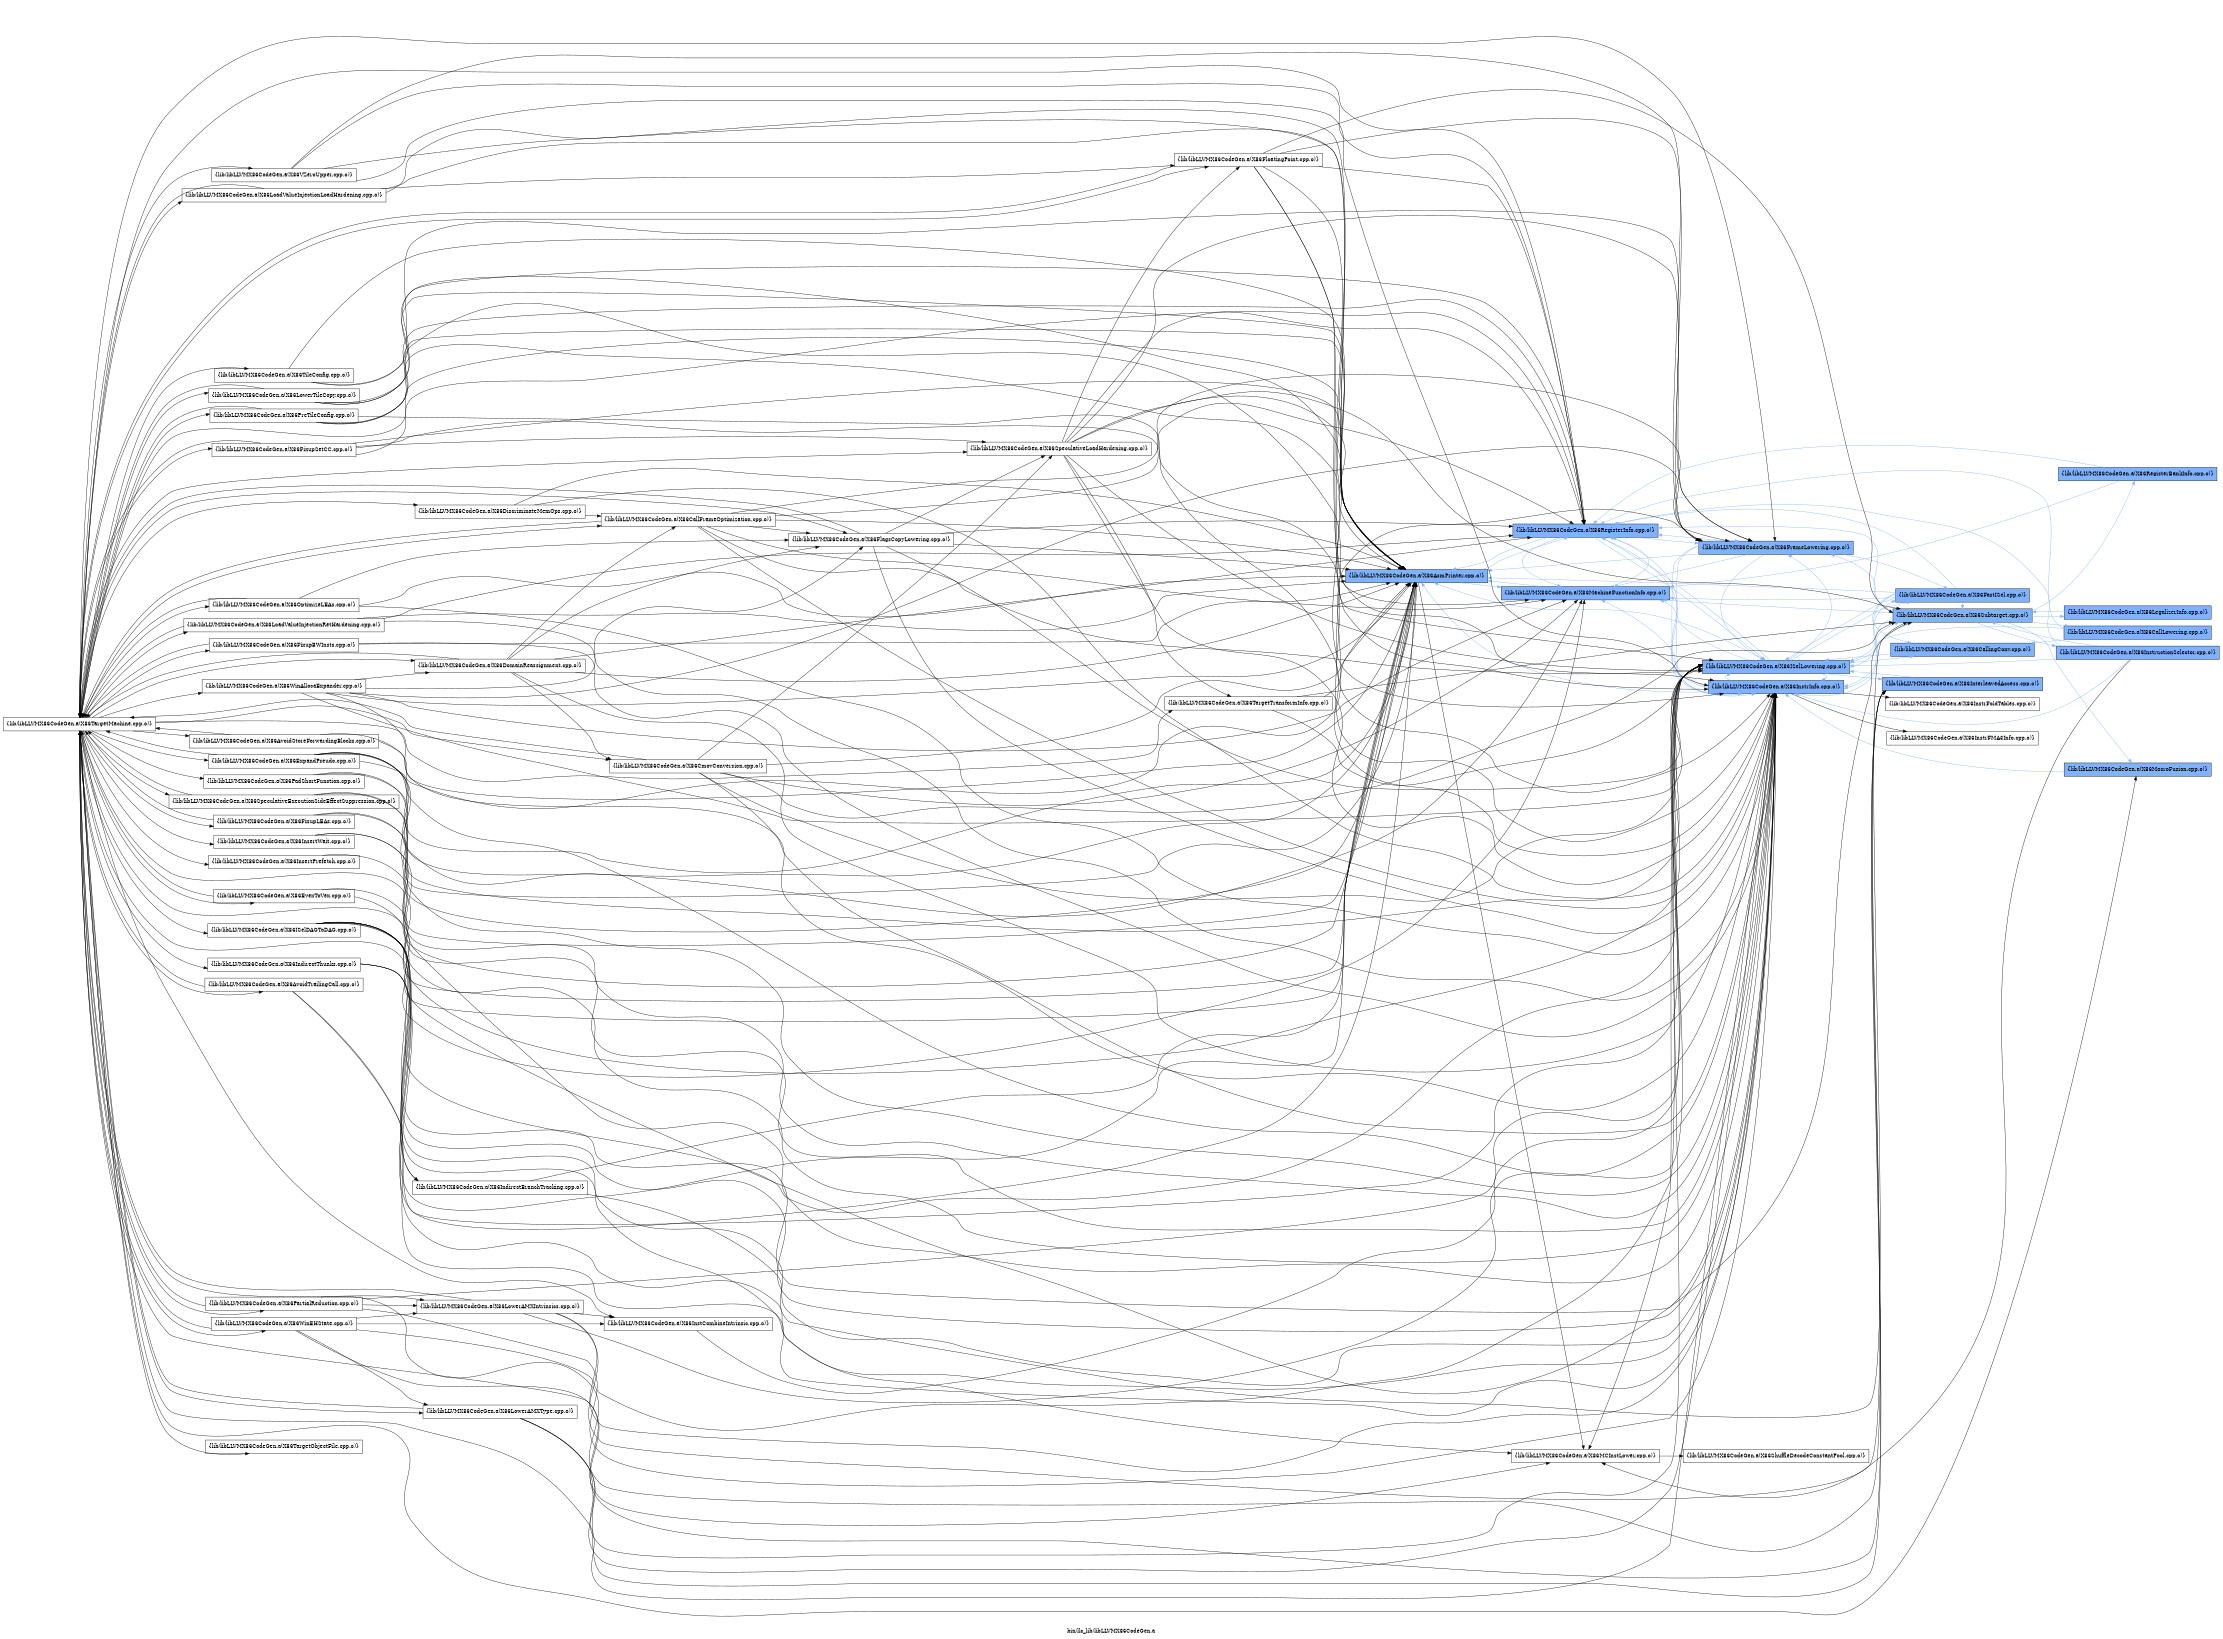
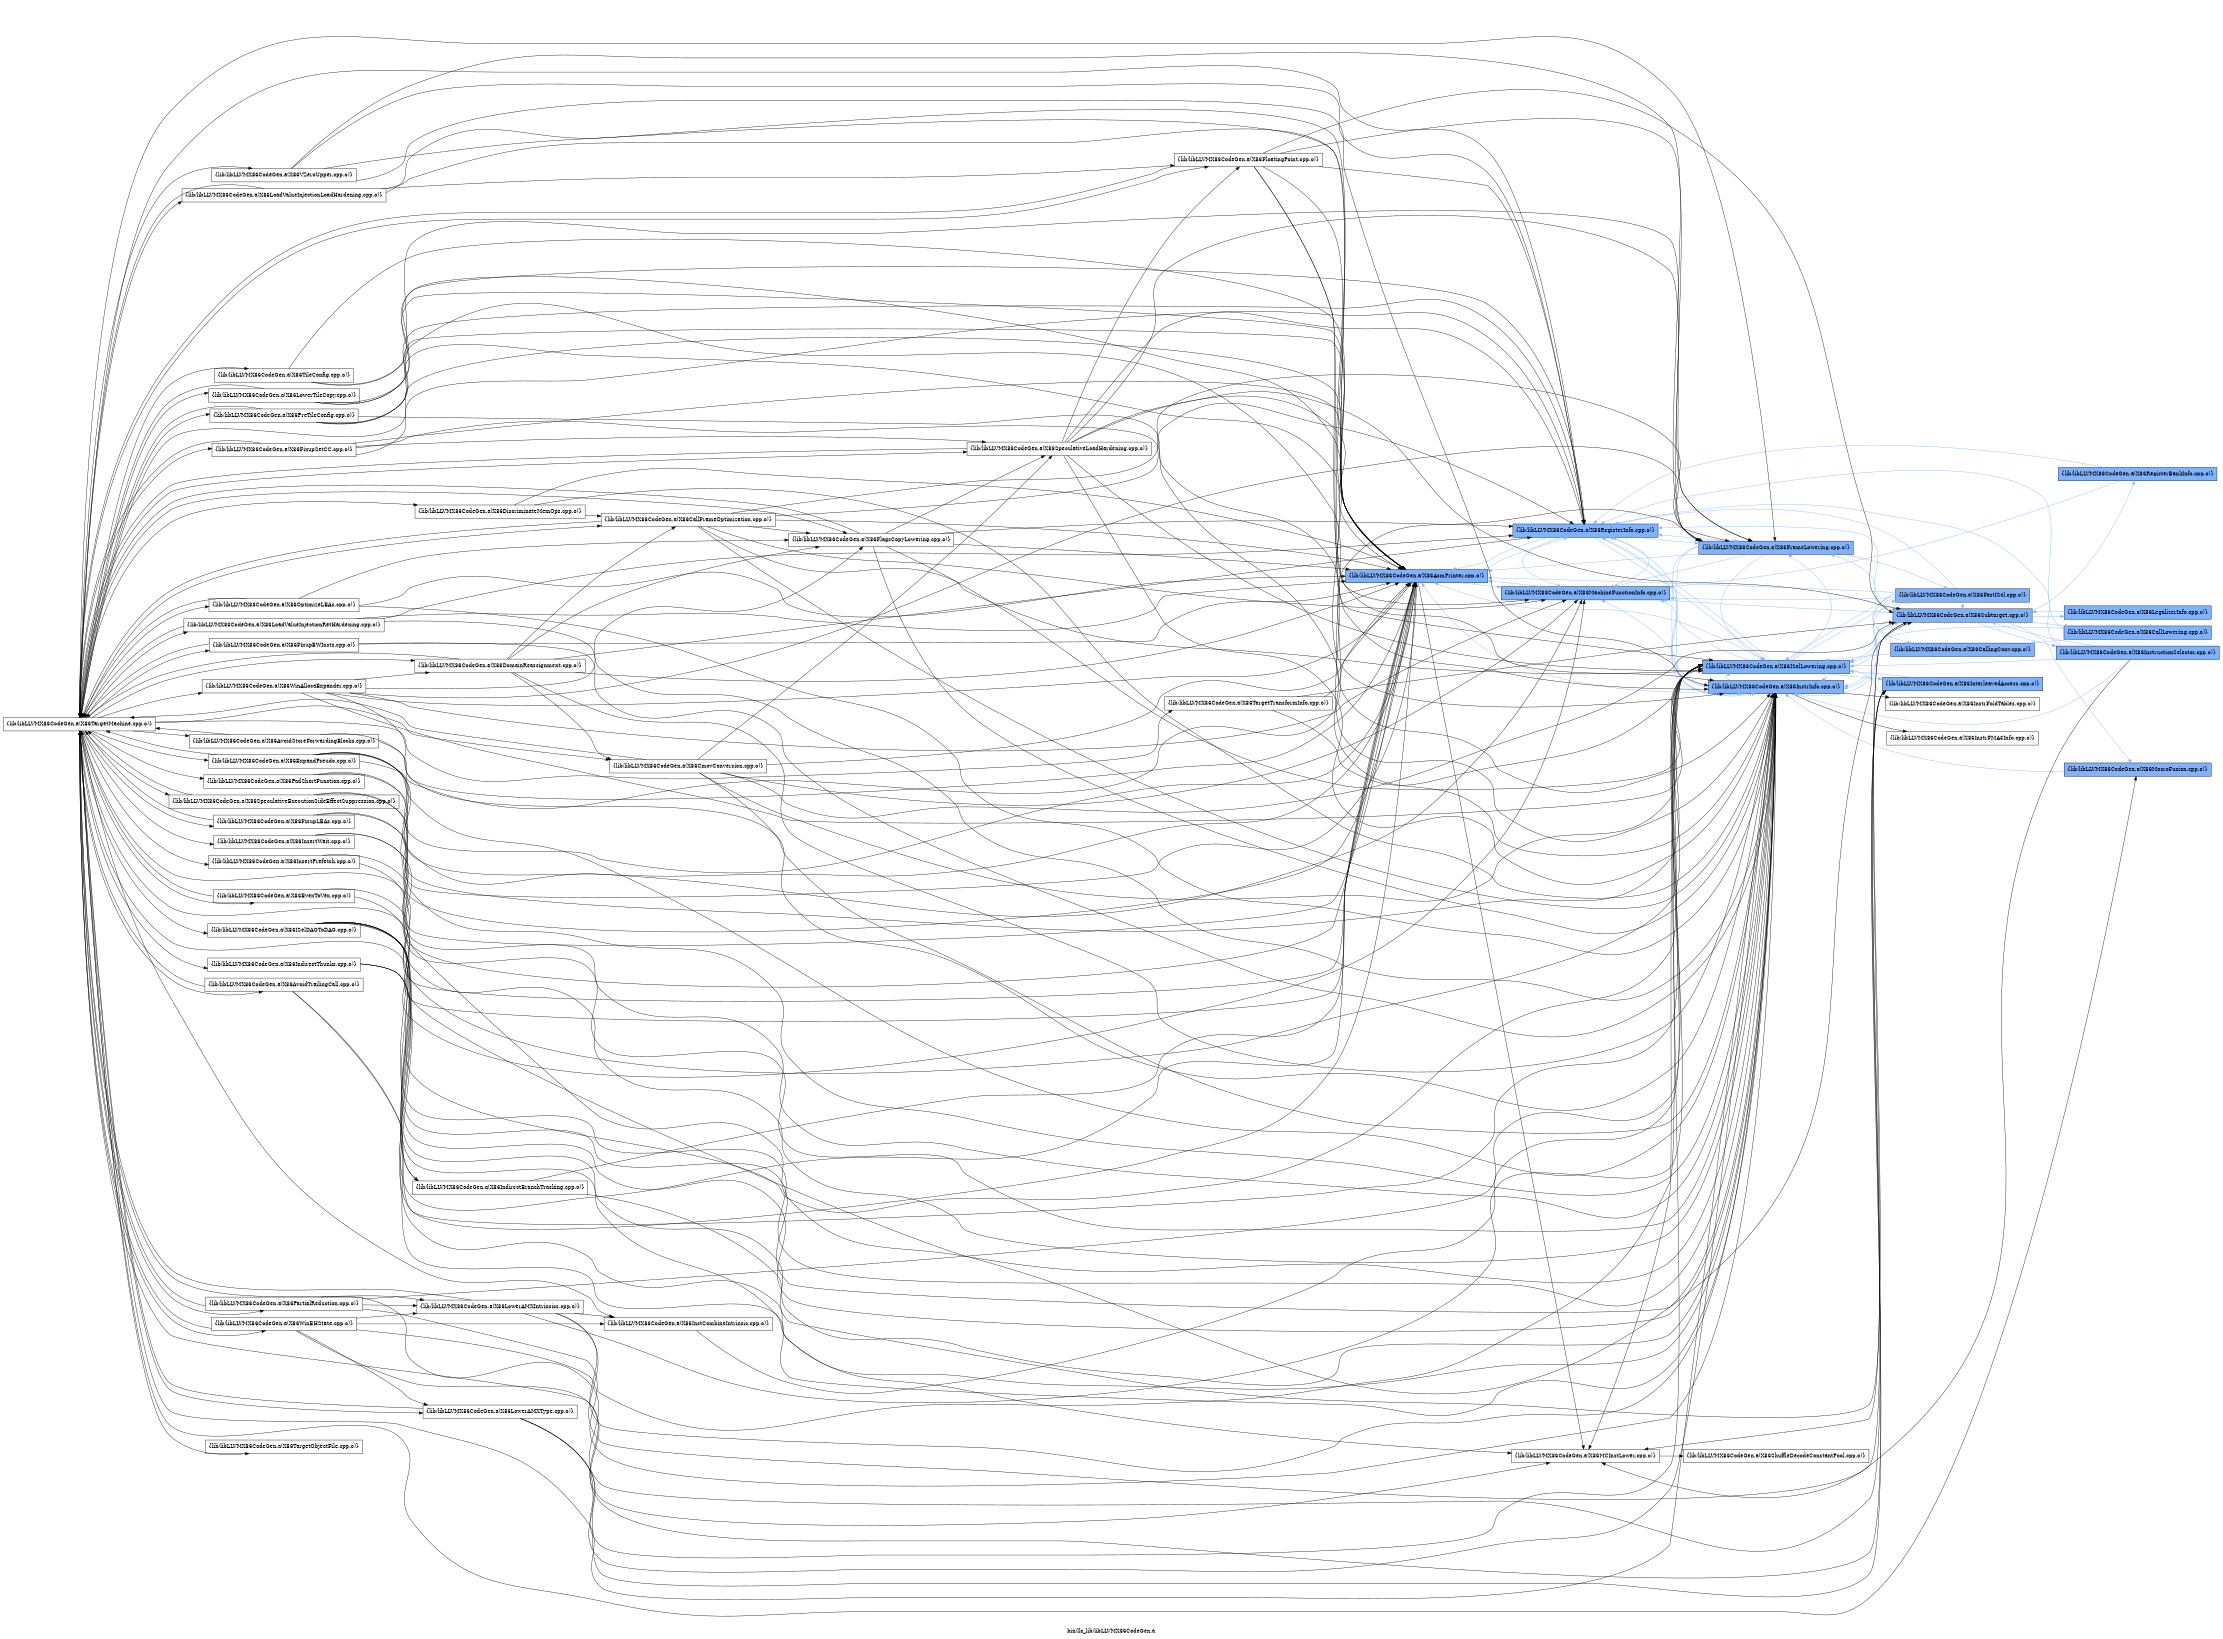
(1139, 576) -> (442, 462)
(1881, 660) -> (1871, 679)
none -> (1154, 1283)
none -> (1875, 1384)
